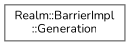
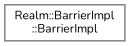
(65, 23) -> (65, 23)
